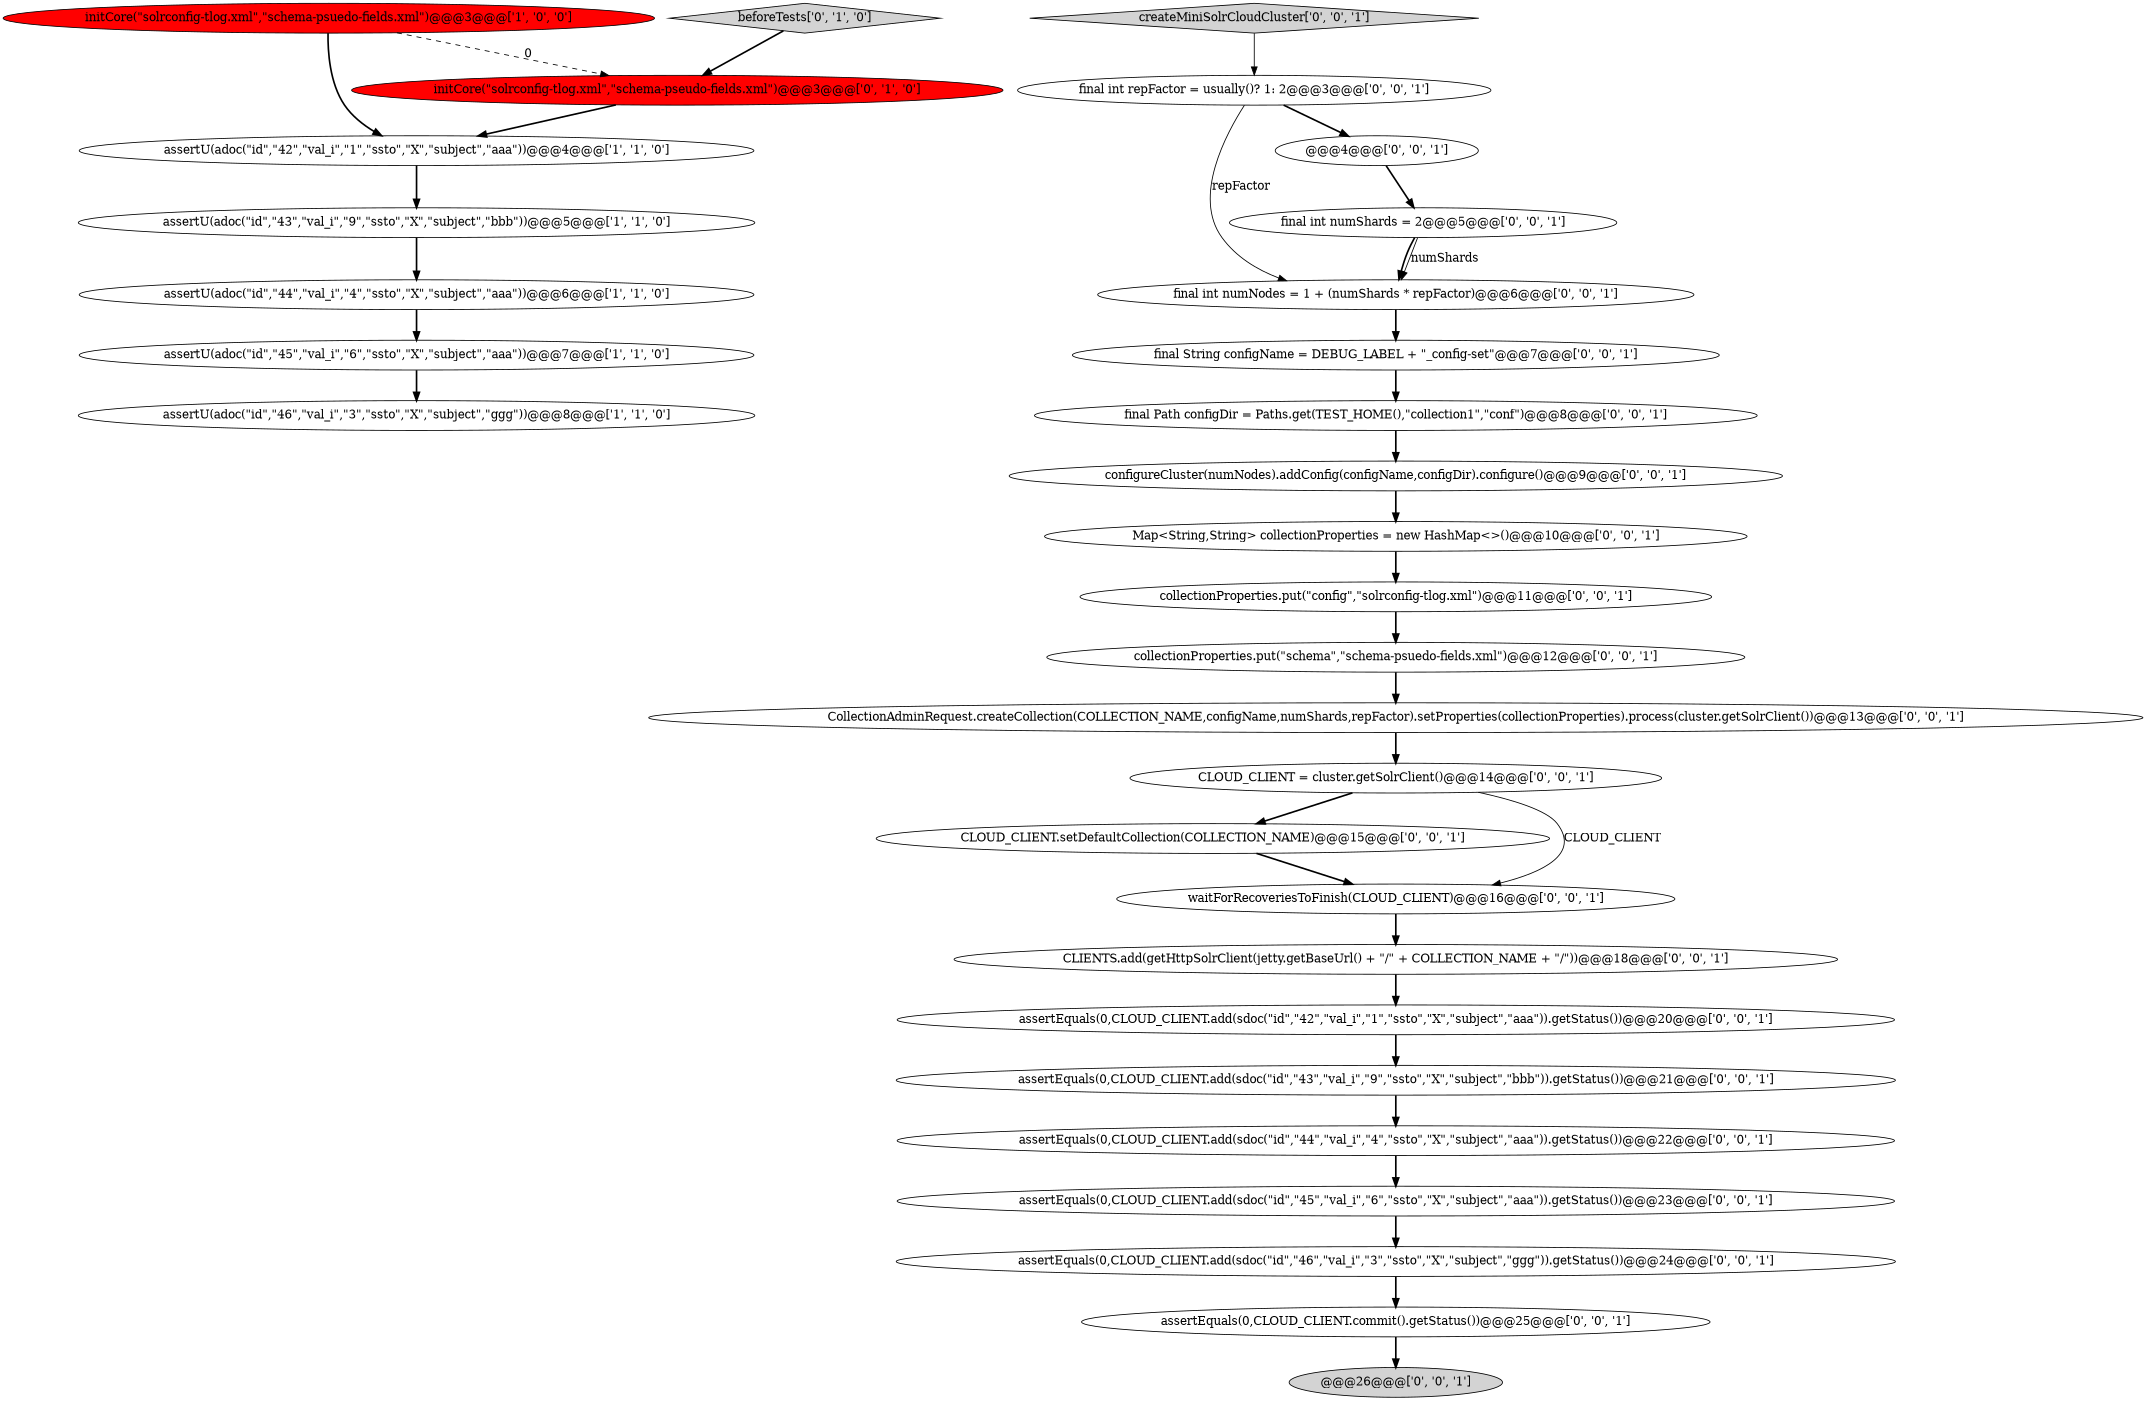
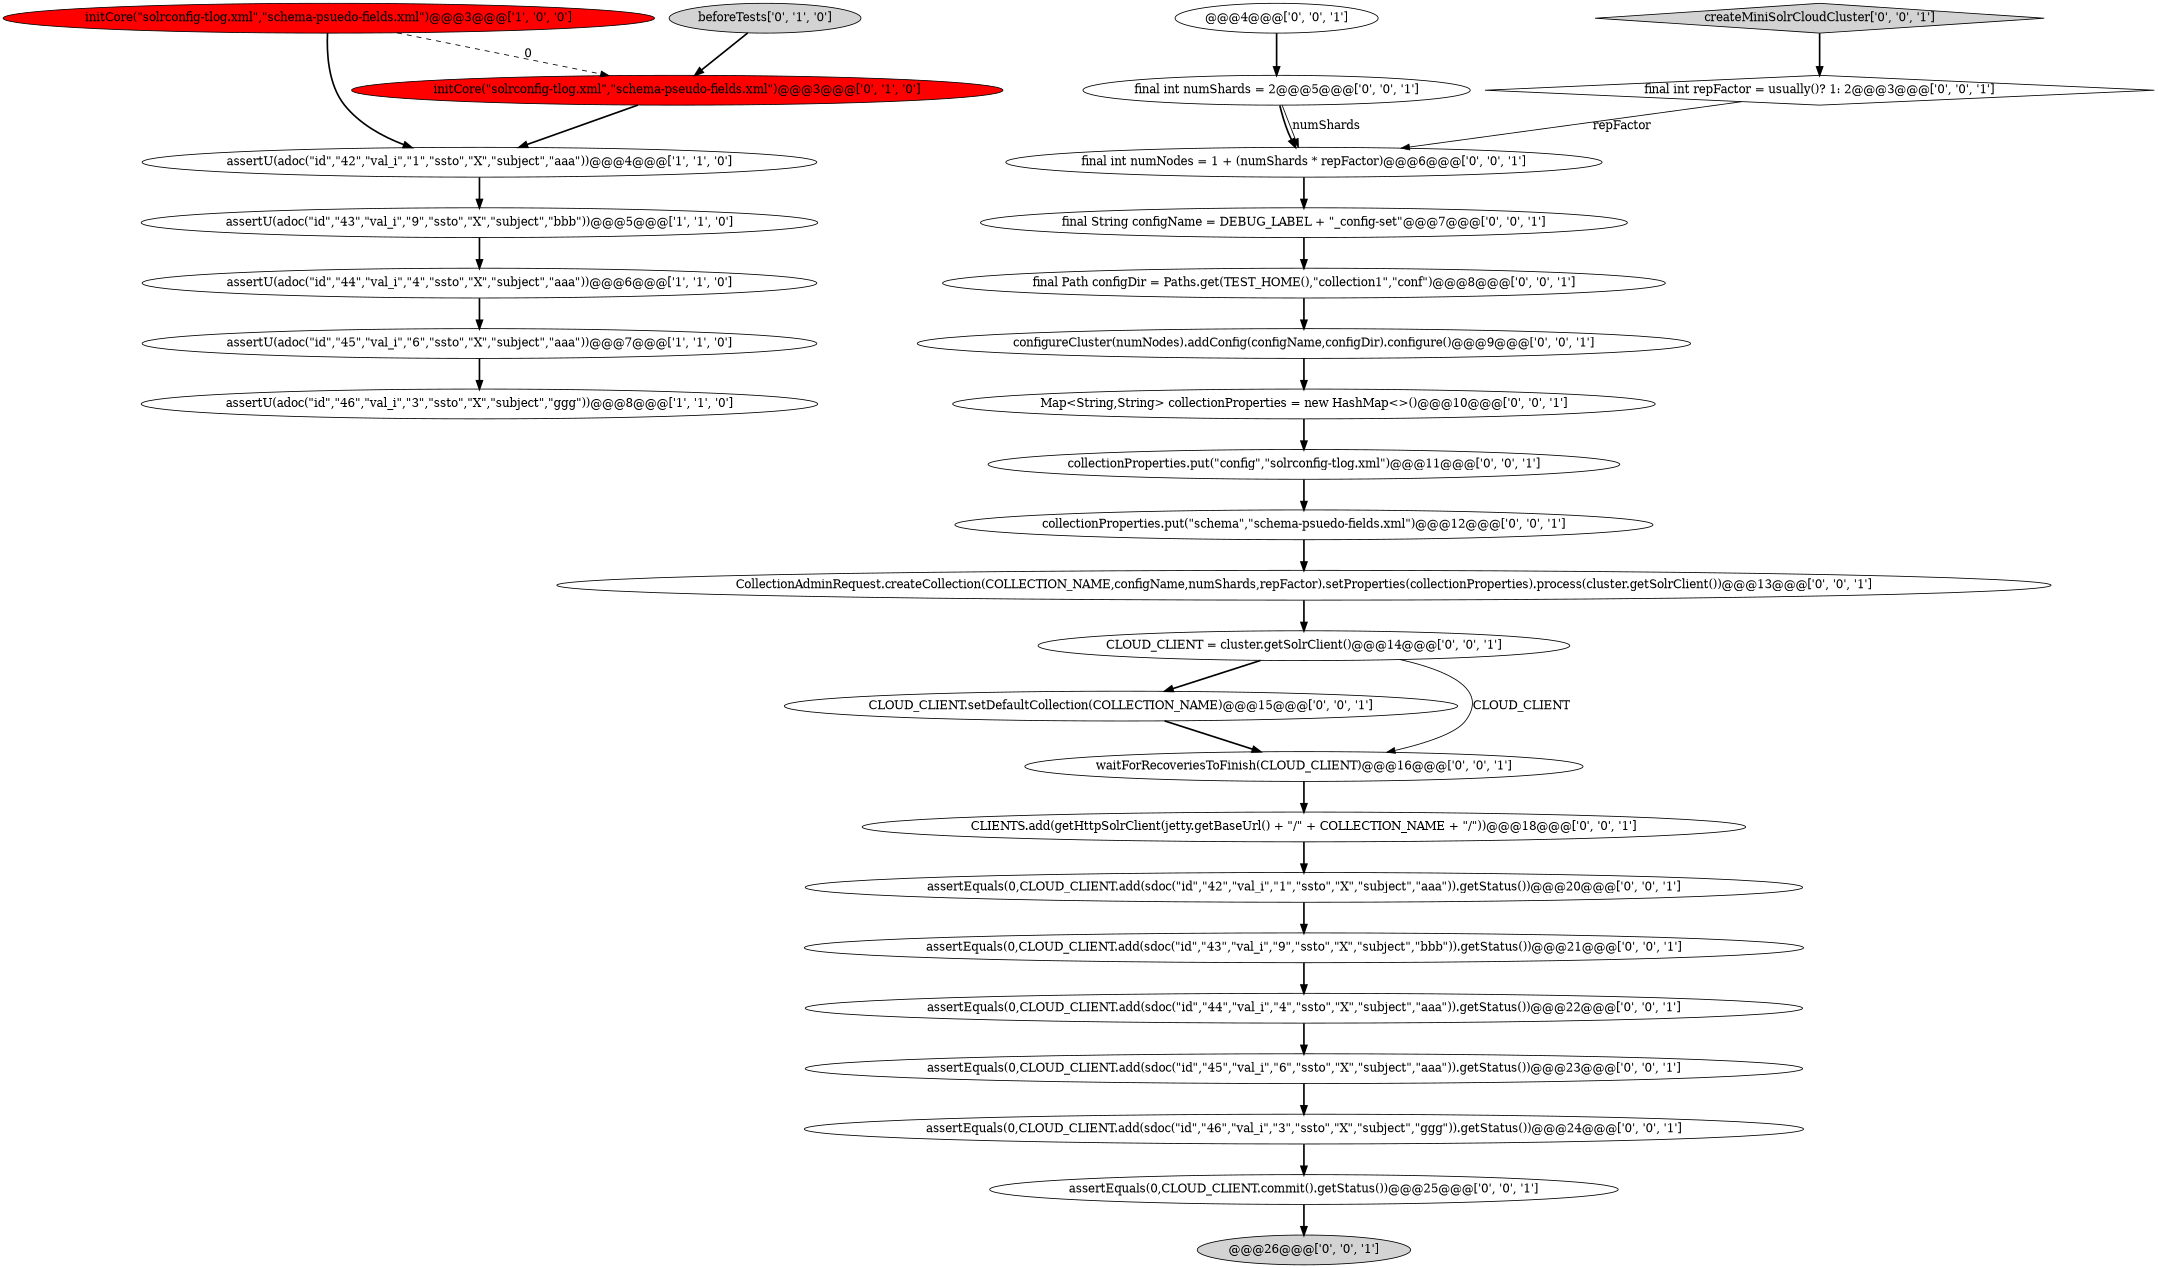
(805, 18) -> (765, 18)
(1254, 50) -> (1820, 50)
(1254, 90) -> (1820, 90)
(1312, 119) -> none
